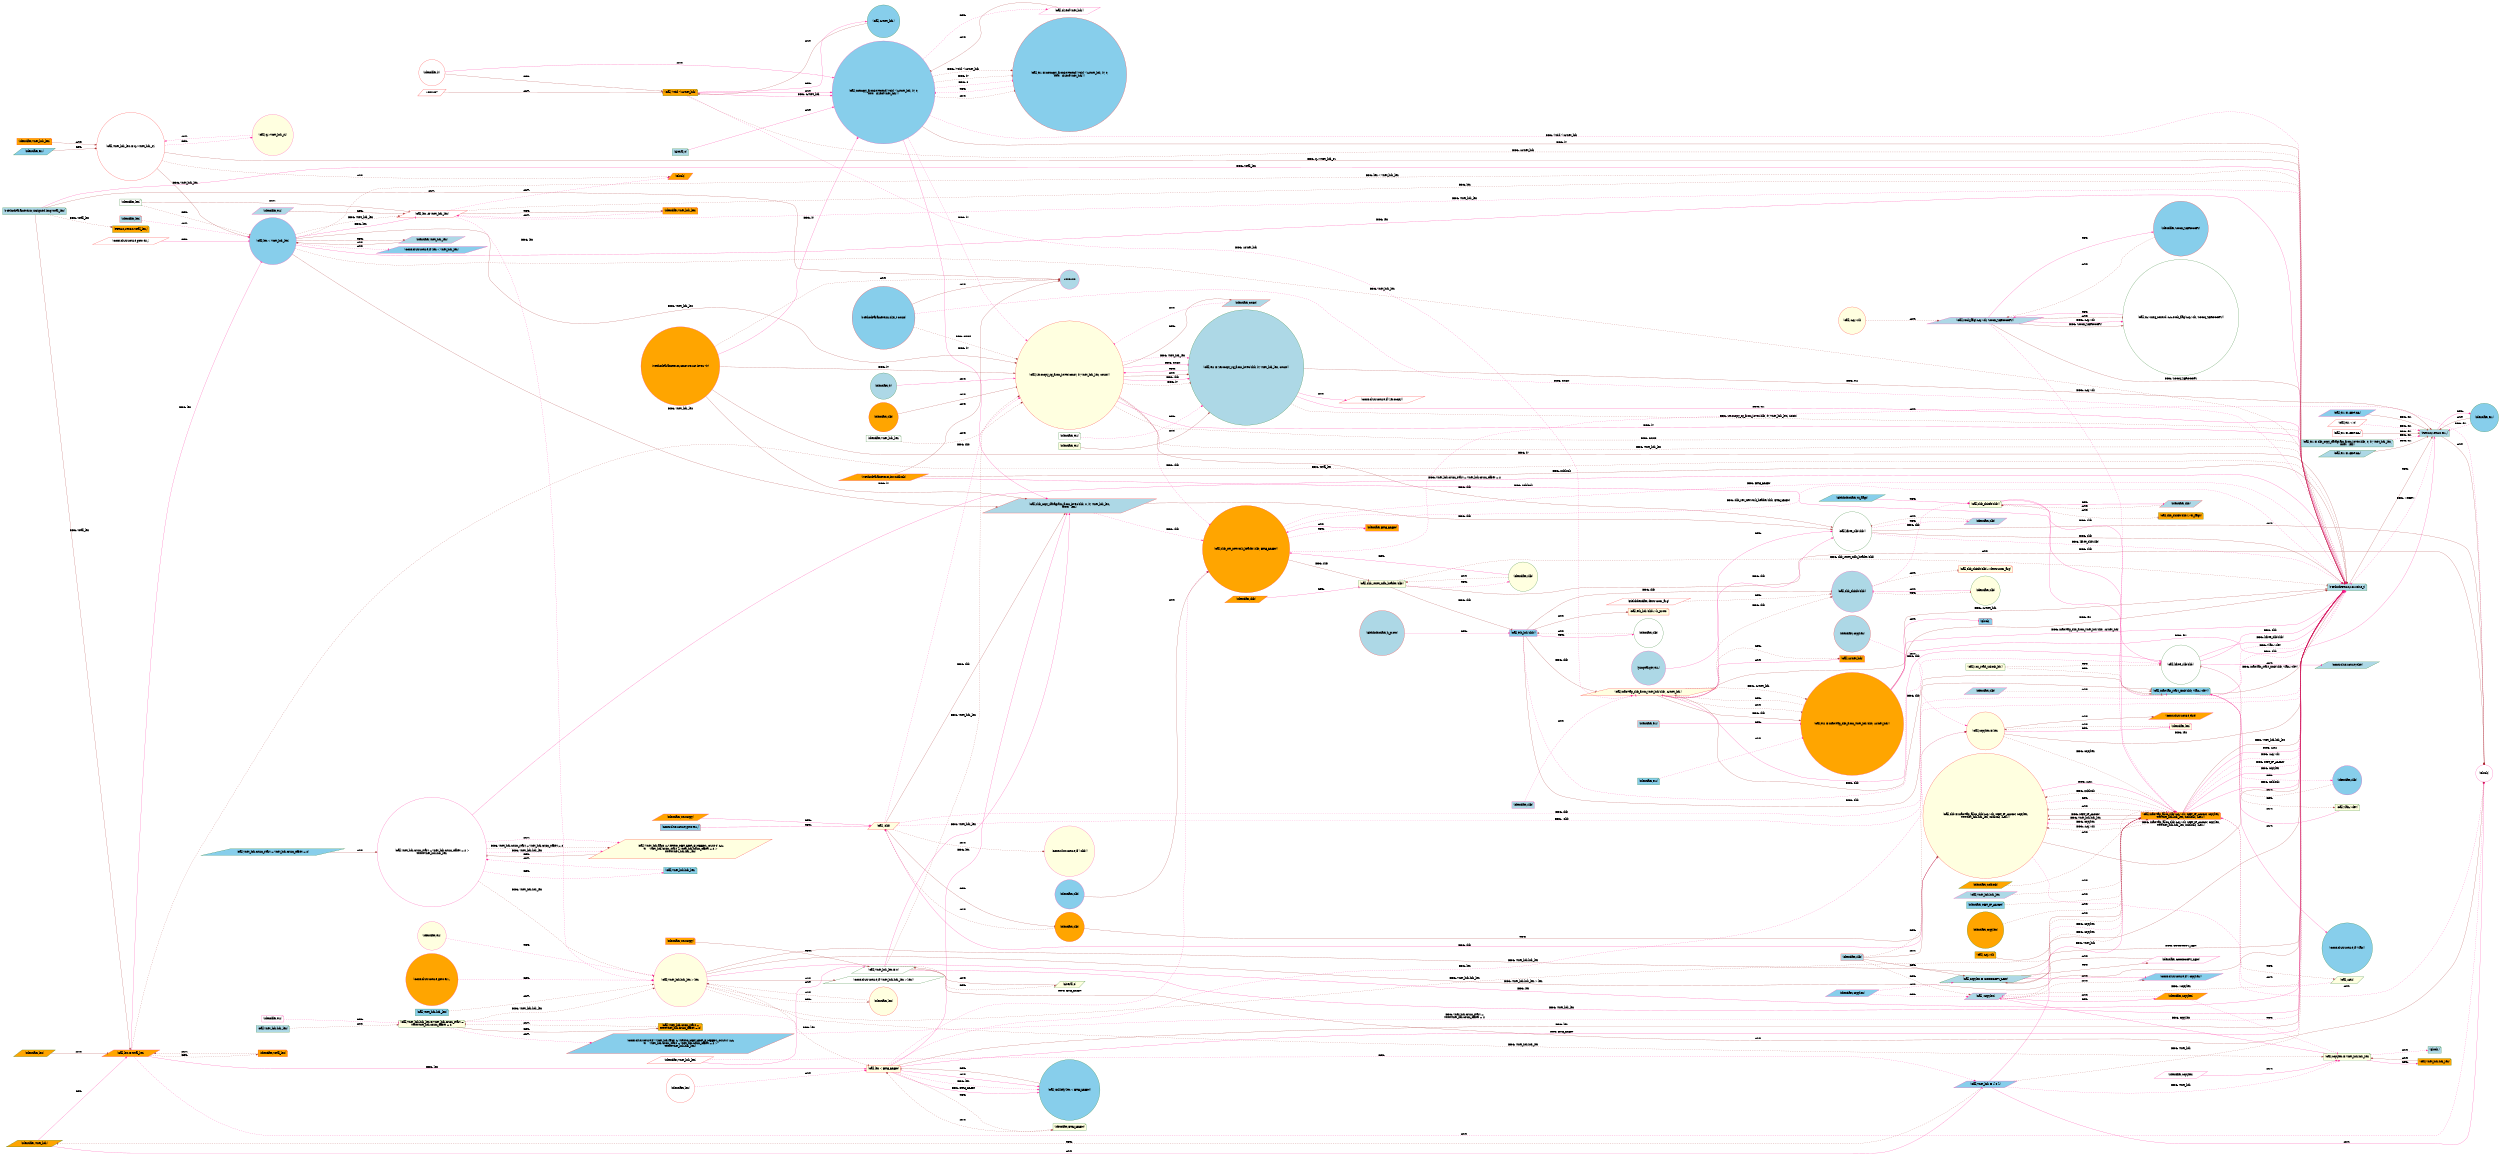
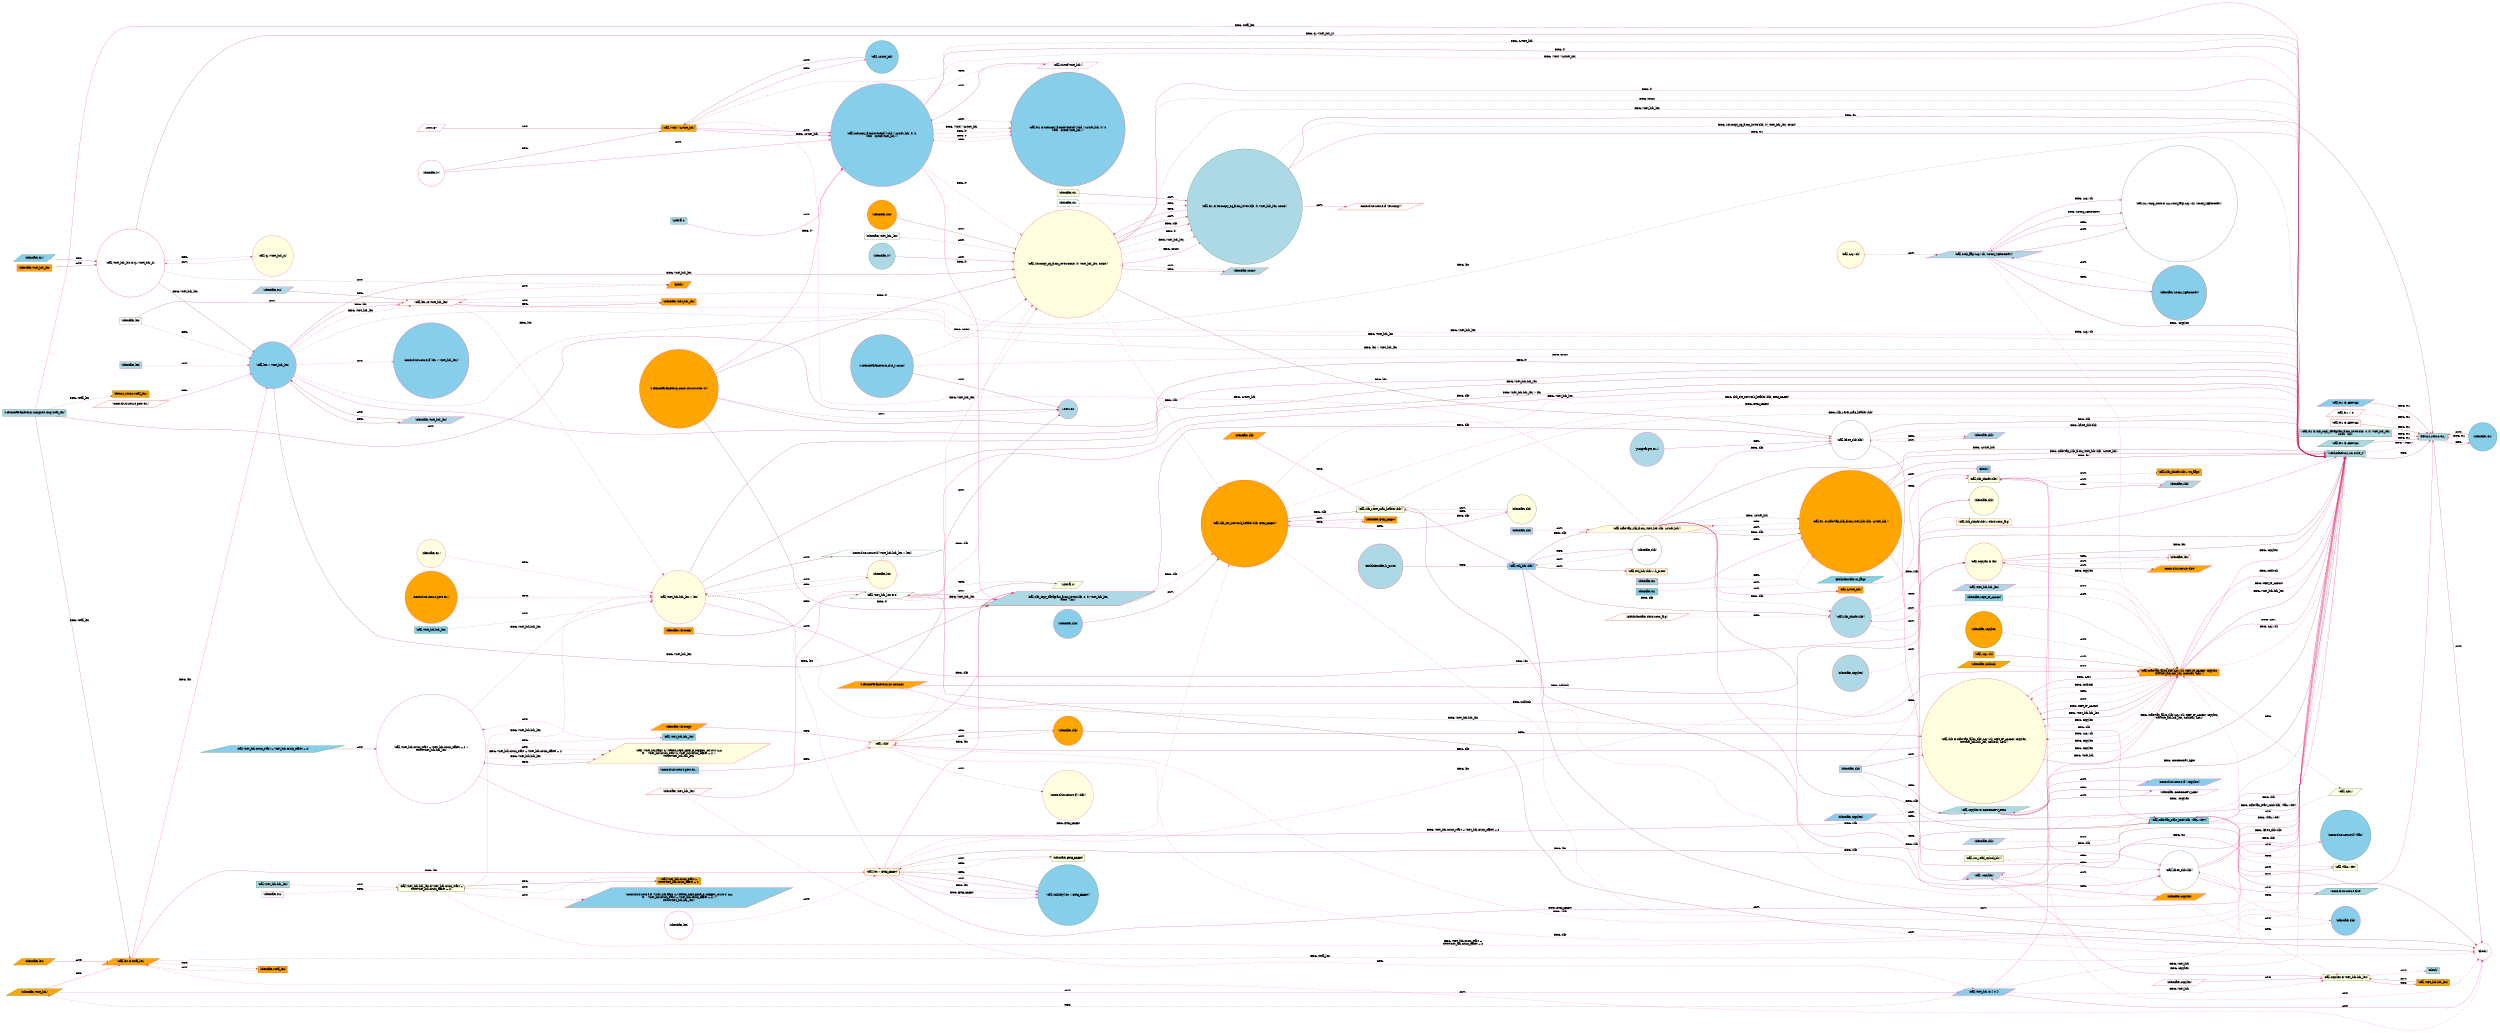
(432, 250) -> (431, 361)
(2181, 379) -> (2179, 323)
(1450, 610) -> (1458, 536)
(1985, 979) -> (1984, 810)
(2070, 983) -> none
(1511, 1046) -> none
